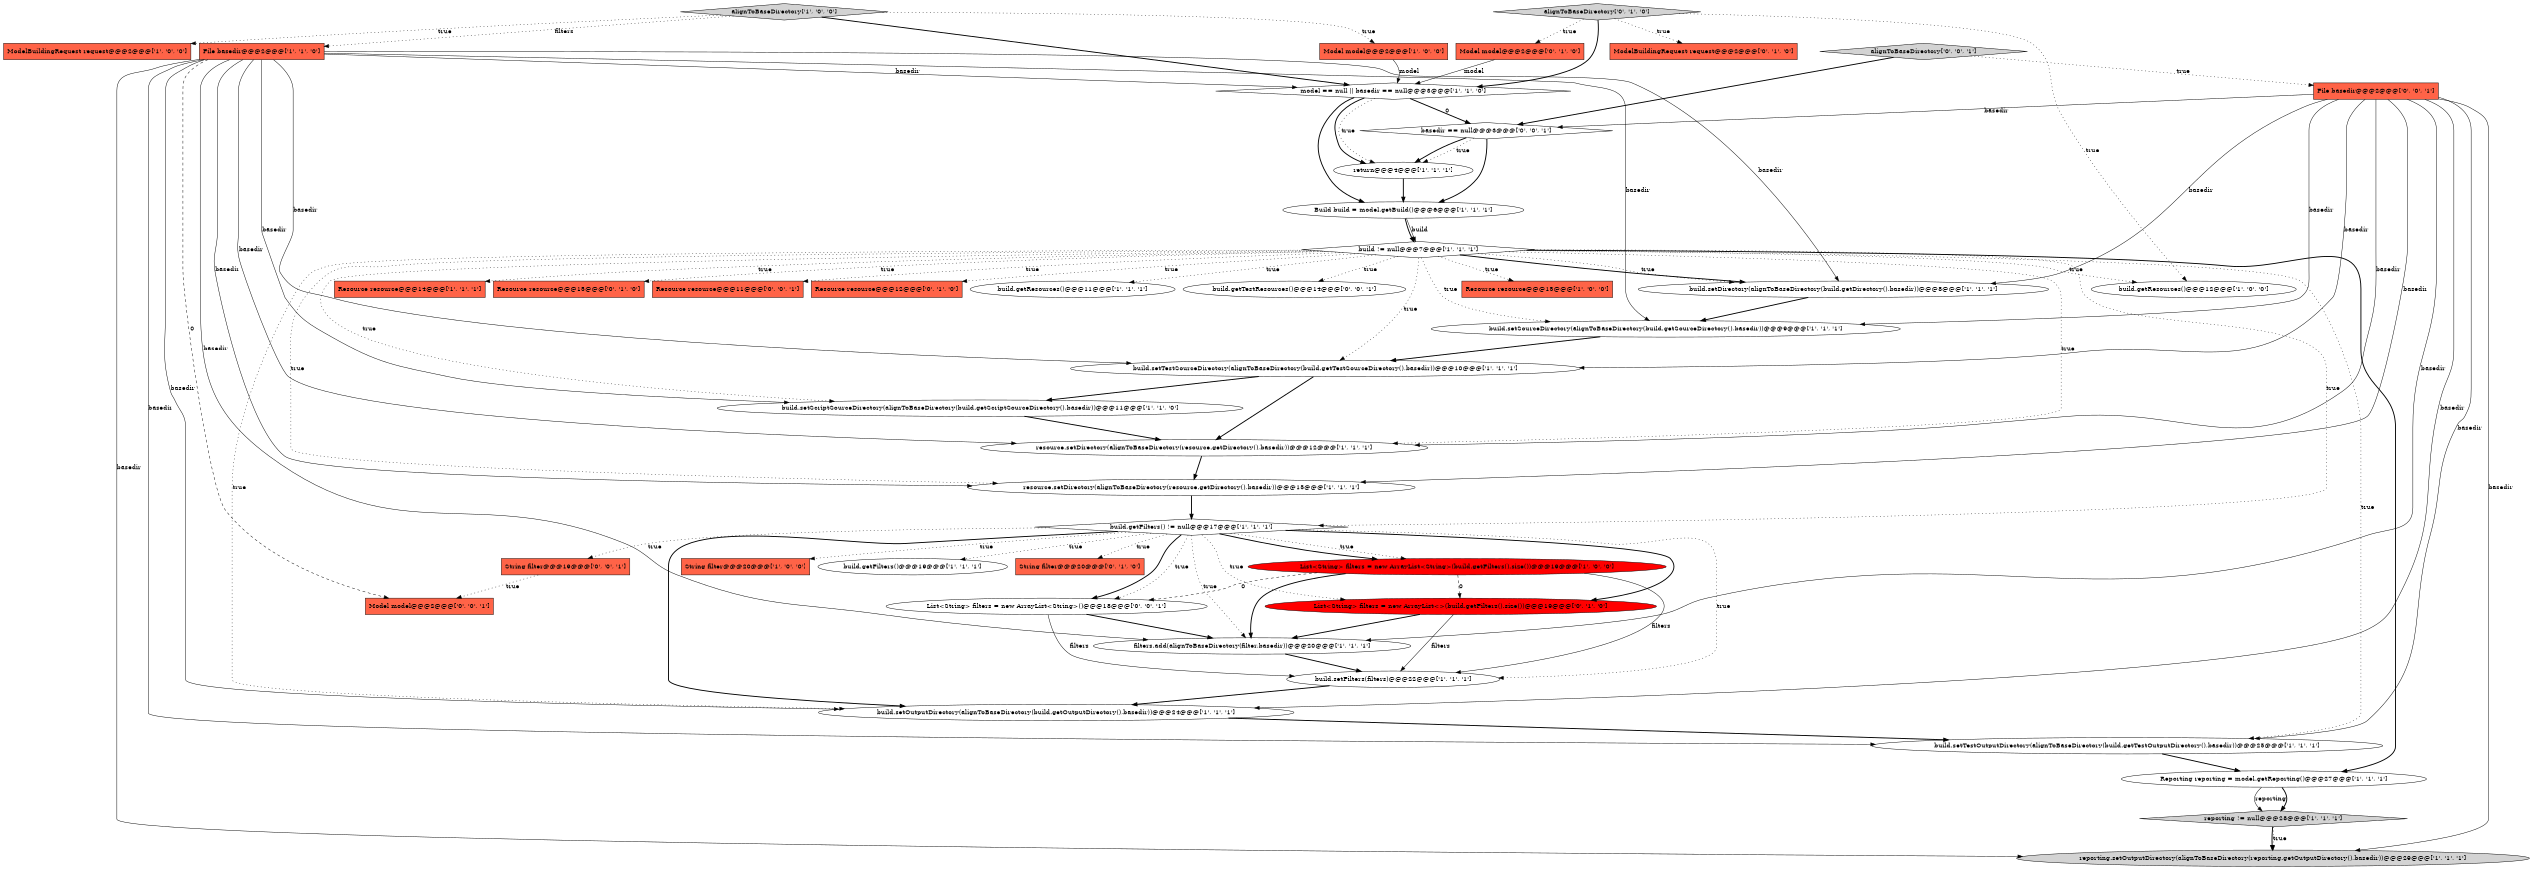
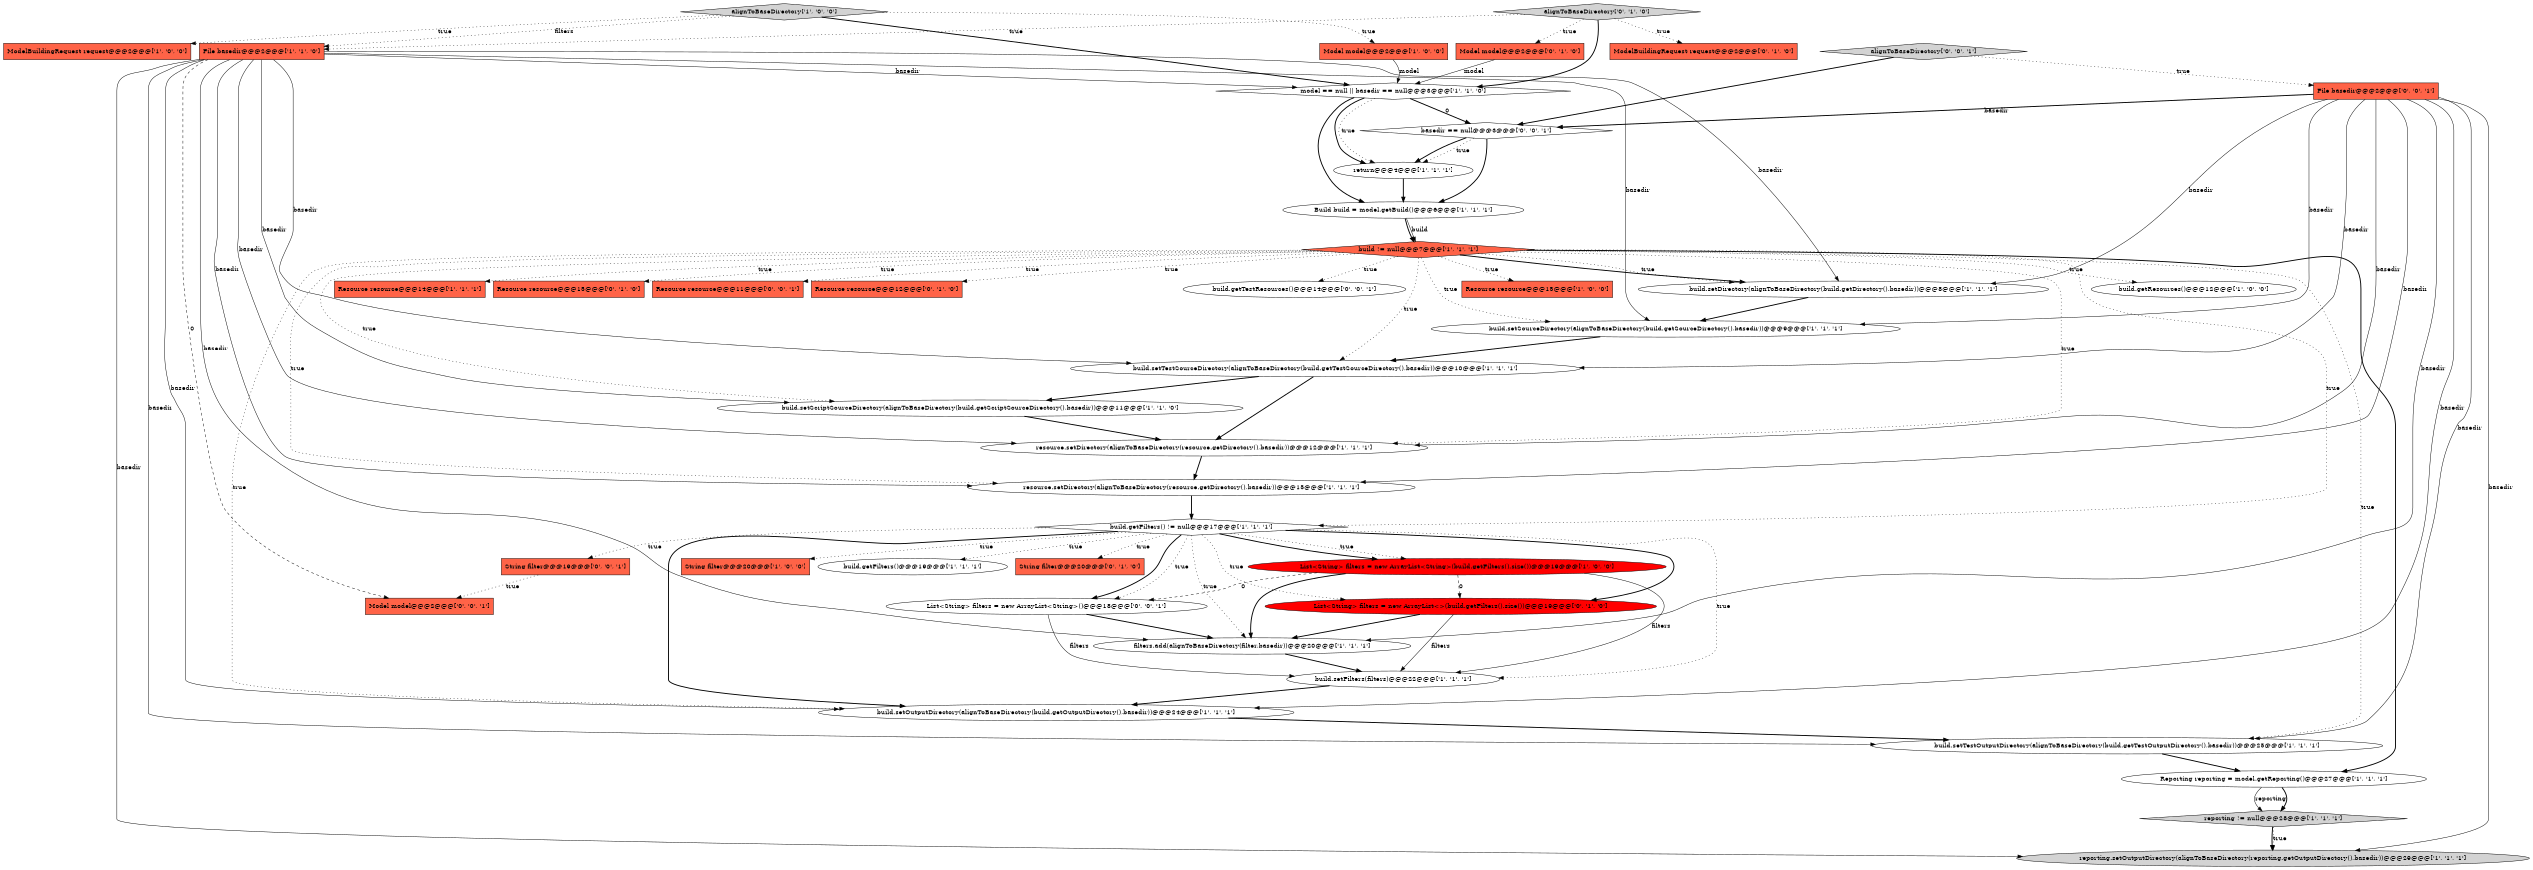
(1997, 33) -> (957, 31)
(1938, 111) -> (1938, 111)
(1418, 250) -> (1418, 250)
(1073, 289) -> none
